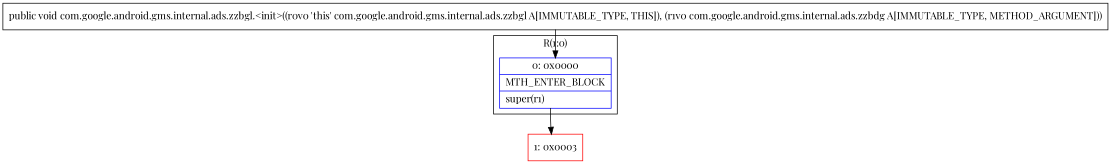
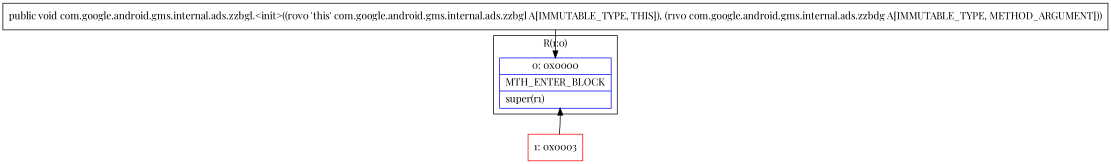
(551, 119) -> (560, 125)
